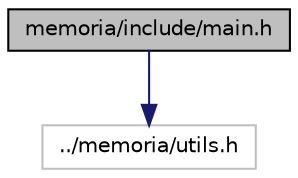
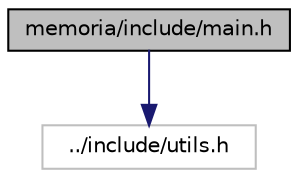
(149, 147) -> (149, 147)
